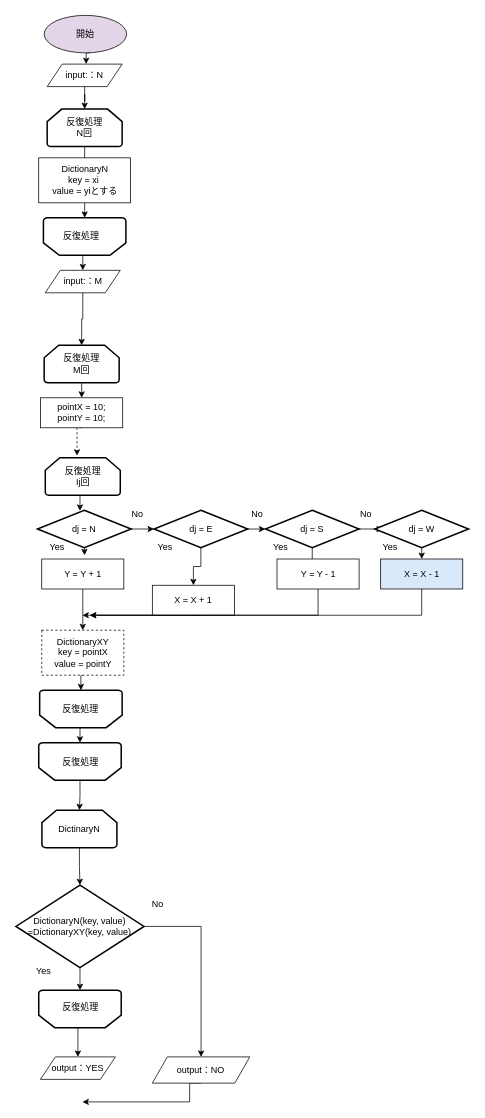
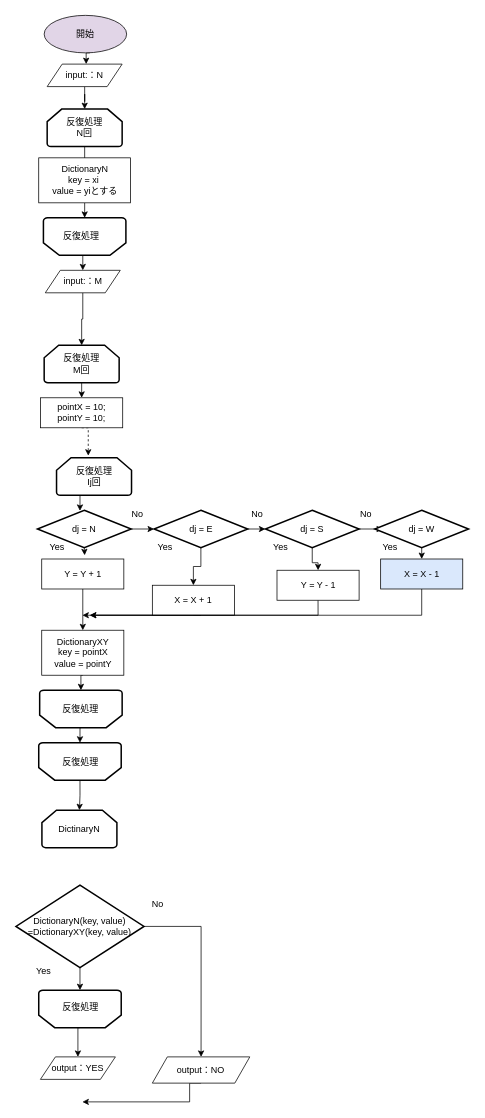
(83, 477) -> (94, 477)
(318, 574) -> (318, 585)
(83, 653) -> (83, 653)
(79, 864) -> none
